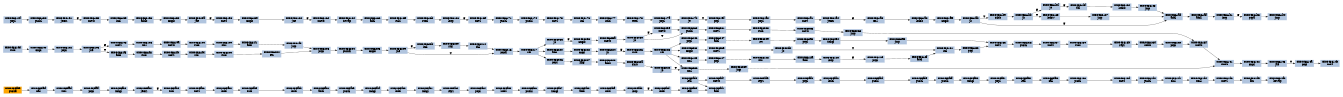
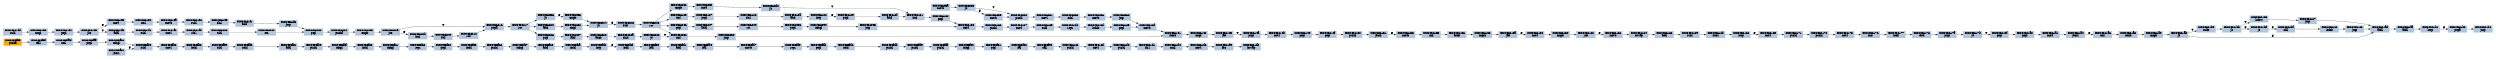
none -> (1302, 35)
(594, 41) -> (585, 20)
(702, 85) -> (690, 47)
(130, 90) -> (129, 44)
